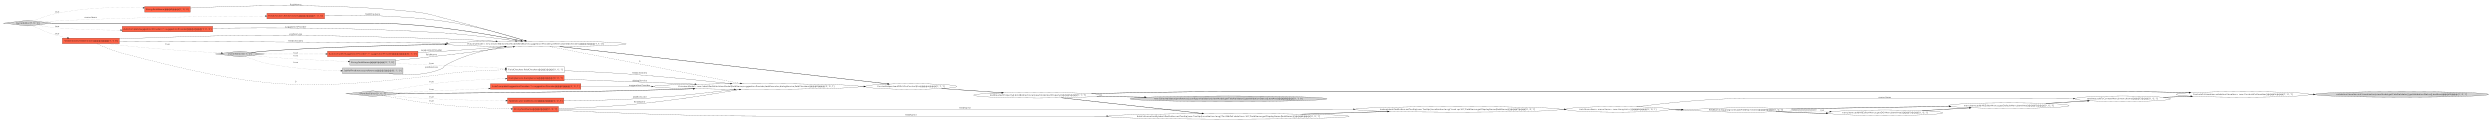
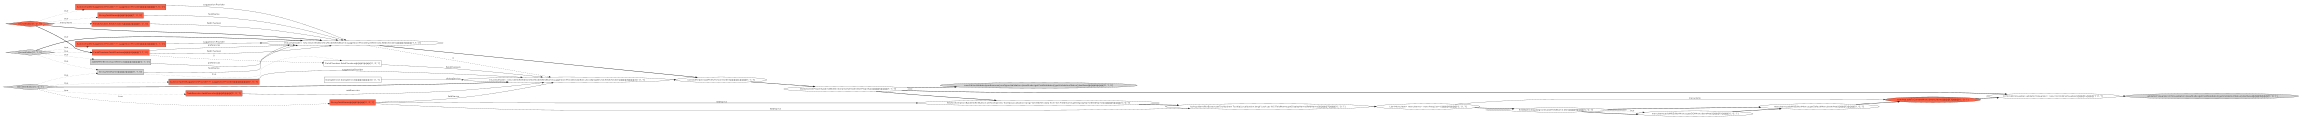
(28, 23) -> (30, 24)
(49, 33) -> (63, 40)
(165, 49) -> (72, 52)
(536, 78) -> (353, 80)
(444, 82) -> (66, 77)
(2123, 99) -> (1933, 100)
